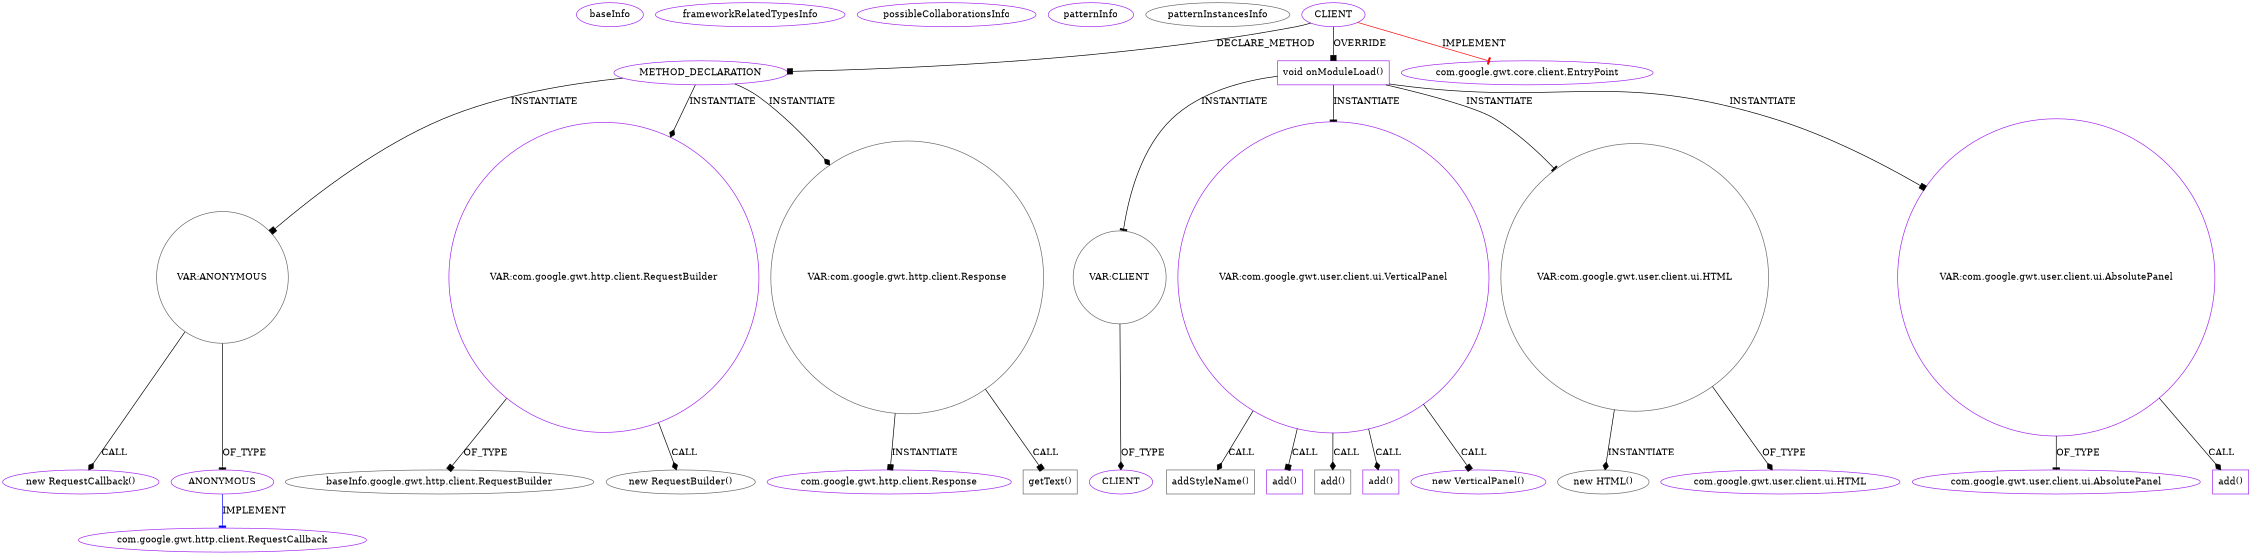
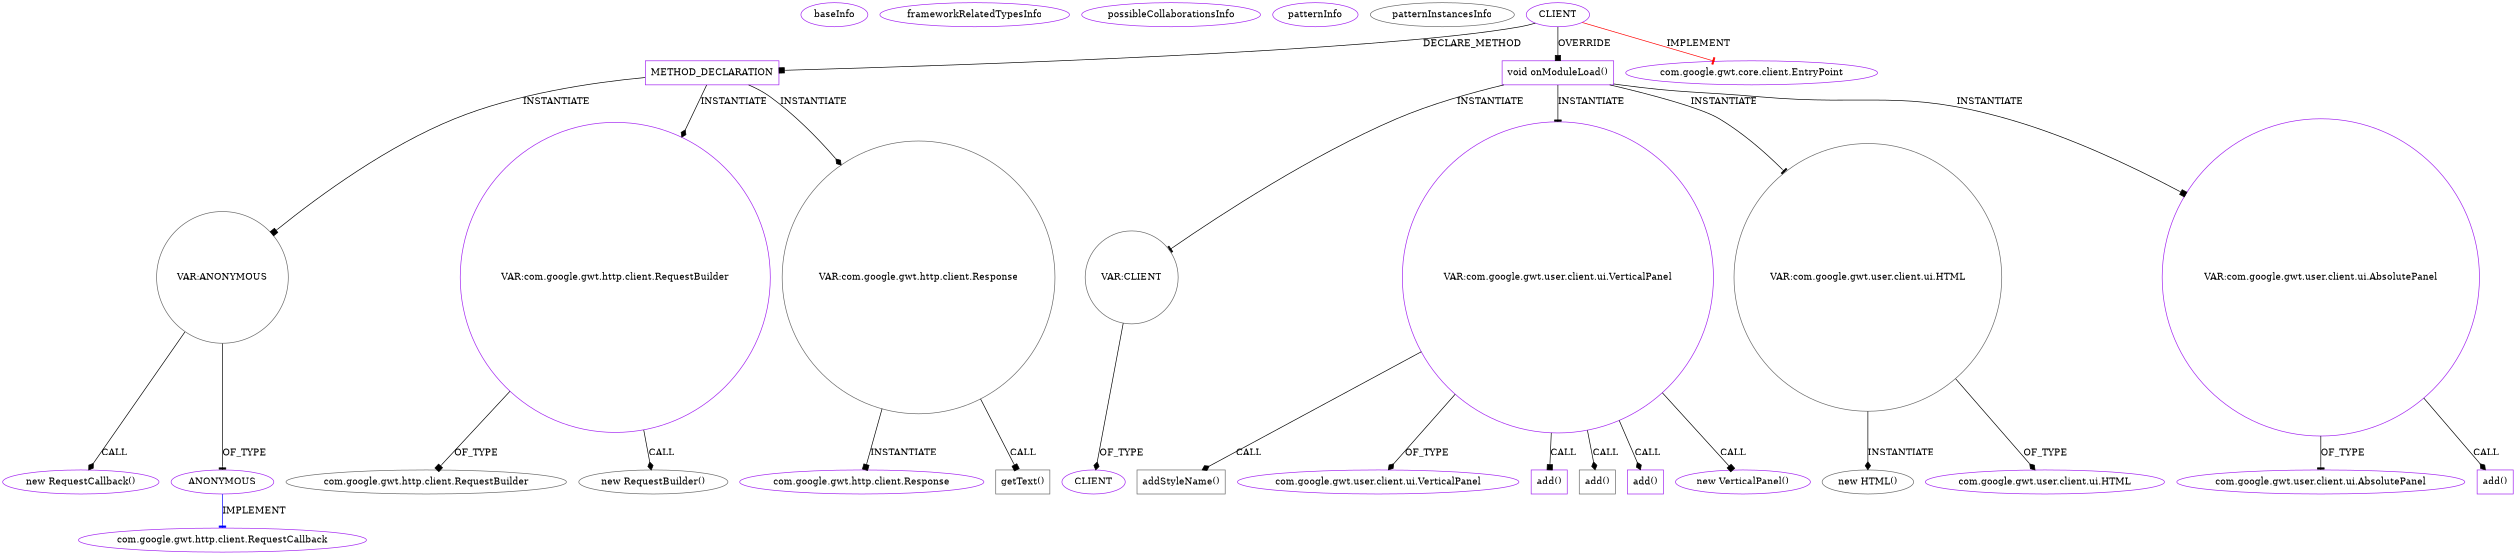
(701, 73) -> (712, 73)
(440, 482) -> (426, 482)
none -> (1378, 482)
